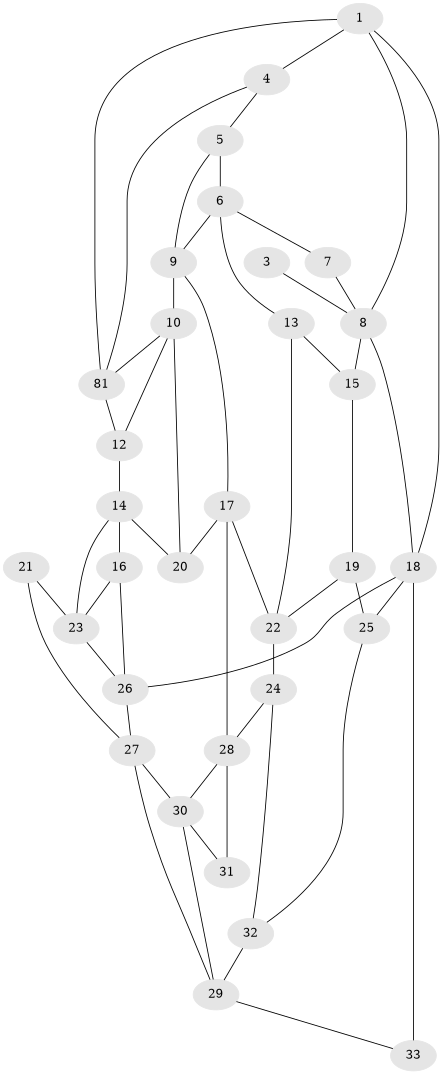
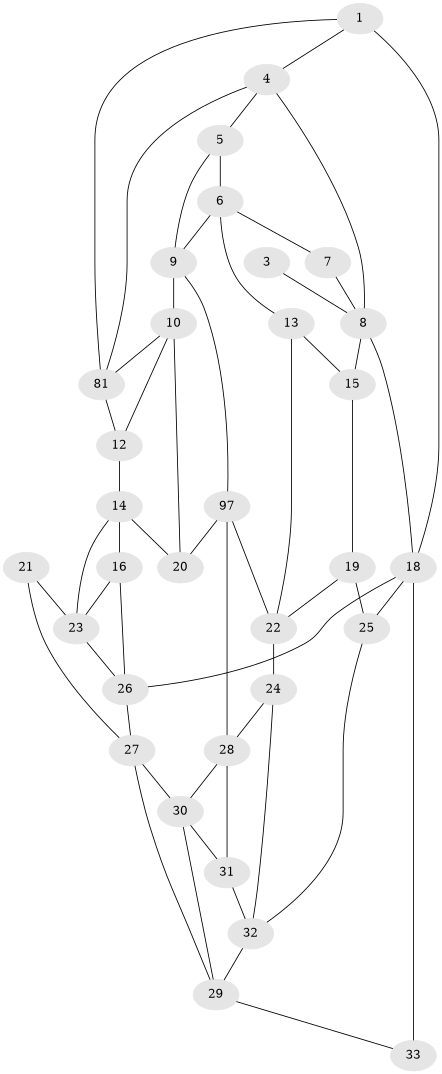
(407, 171) -> (338, 195)
(227, 507) -> (227, 507)
none -> (239, 903)
